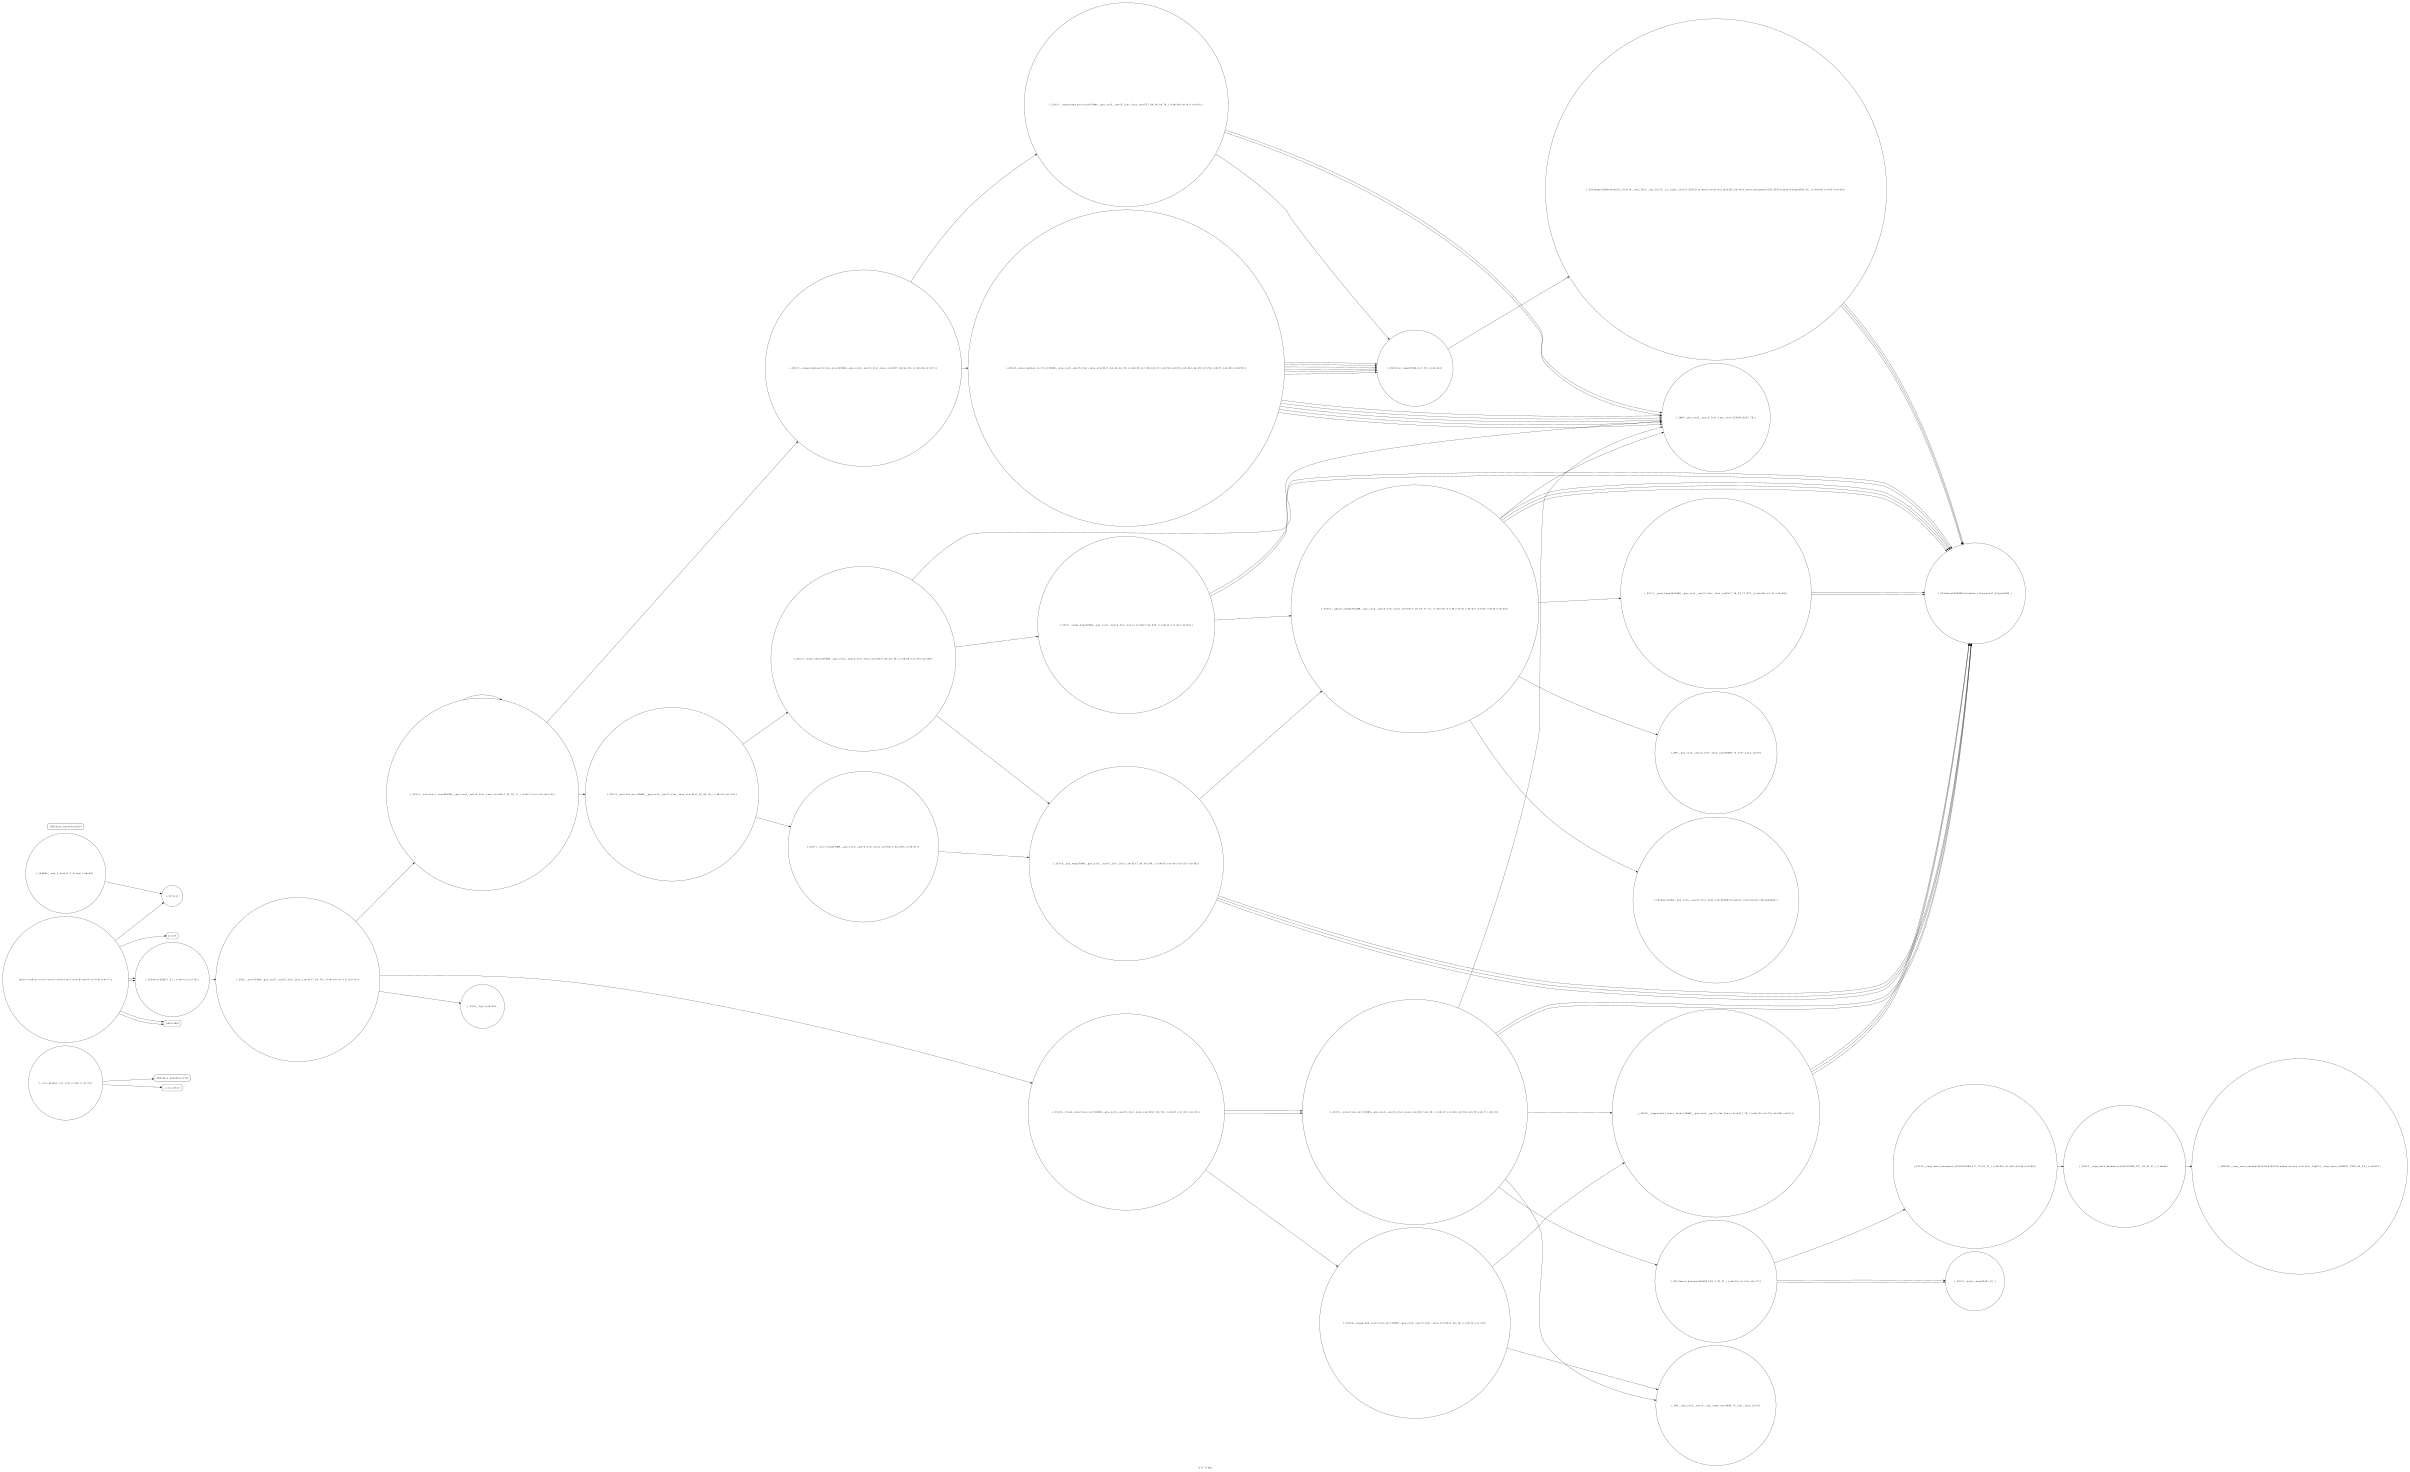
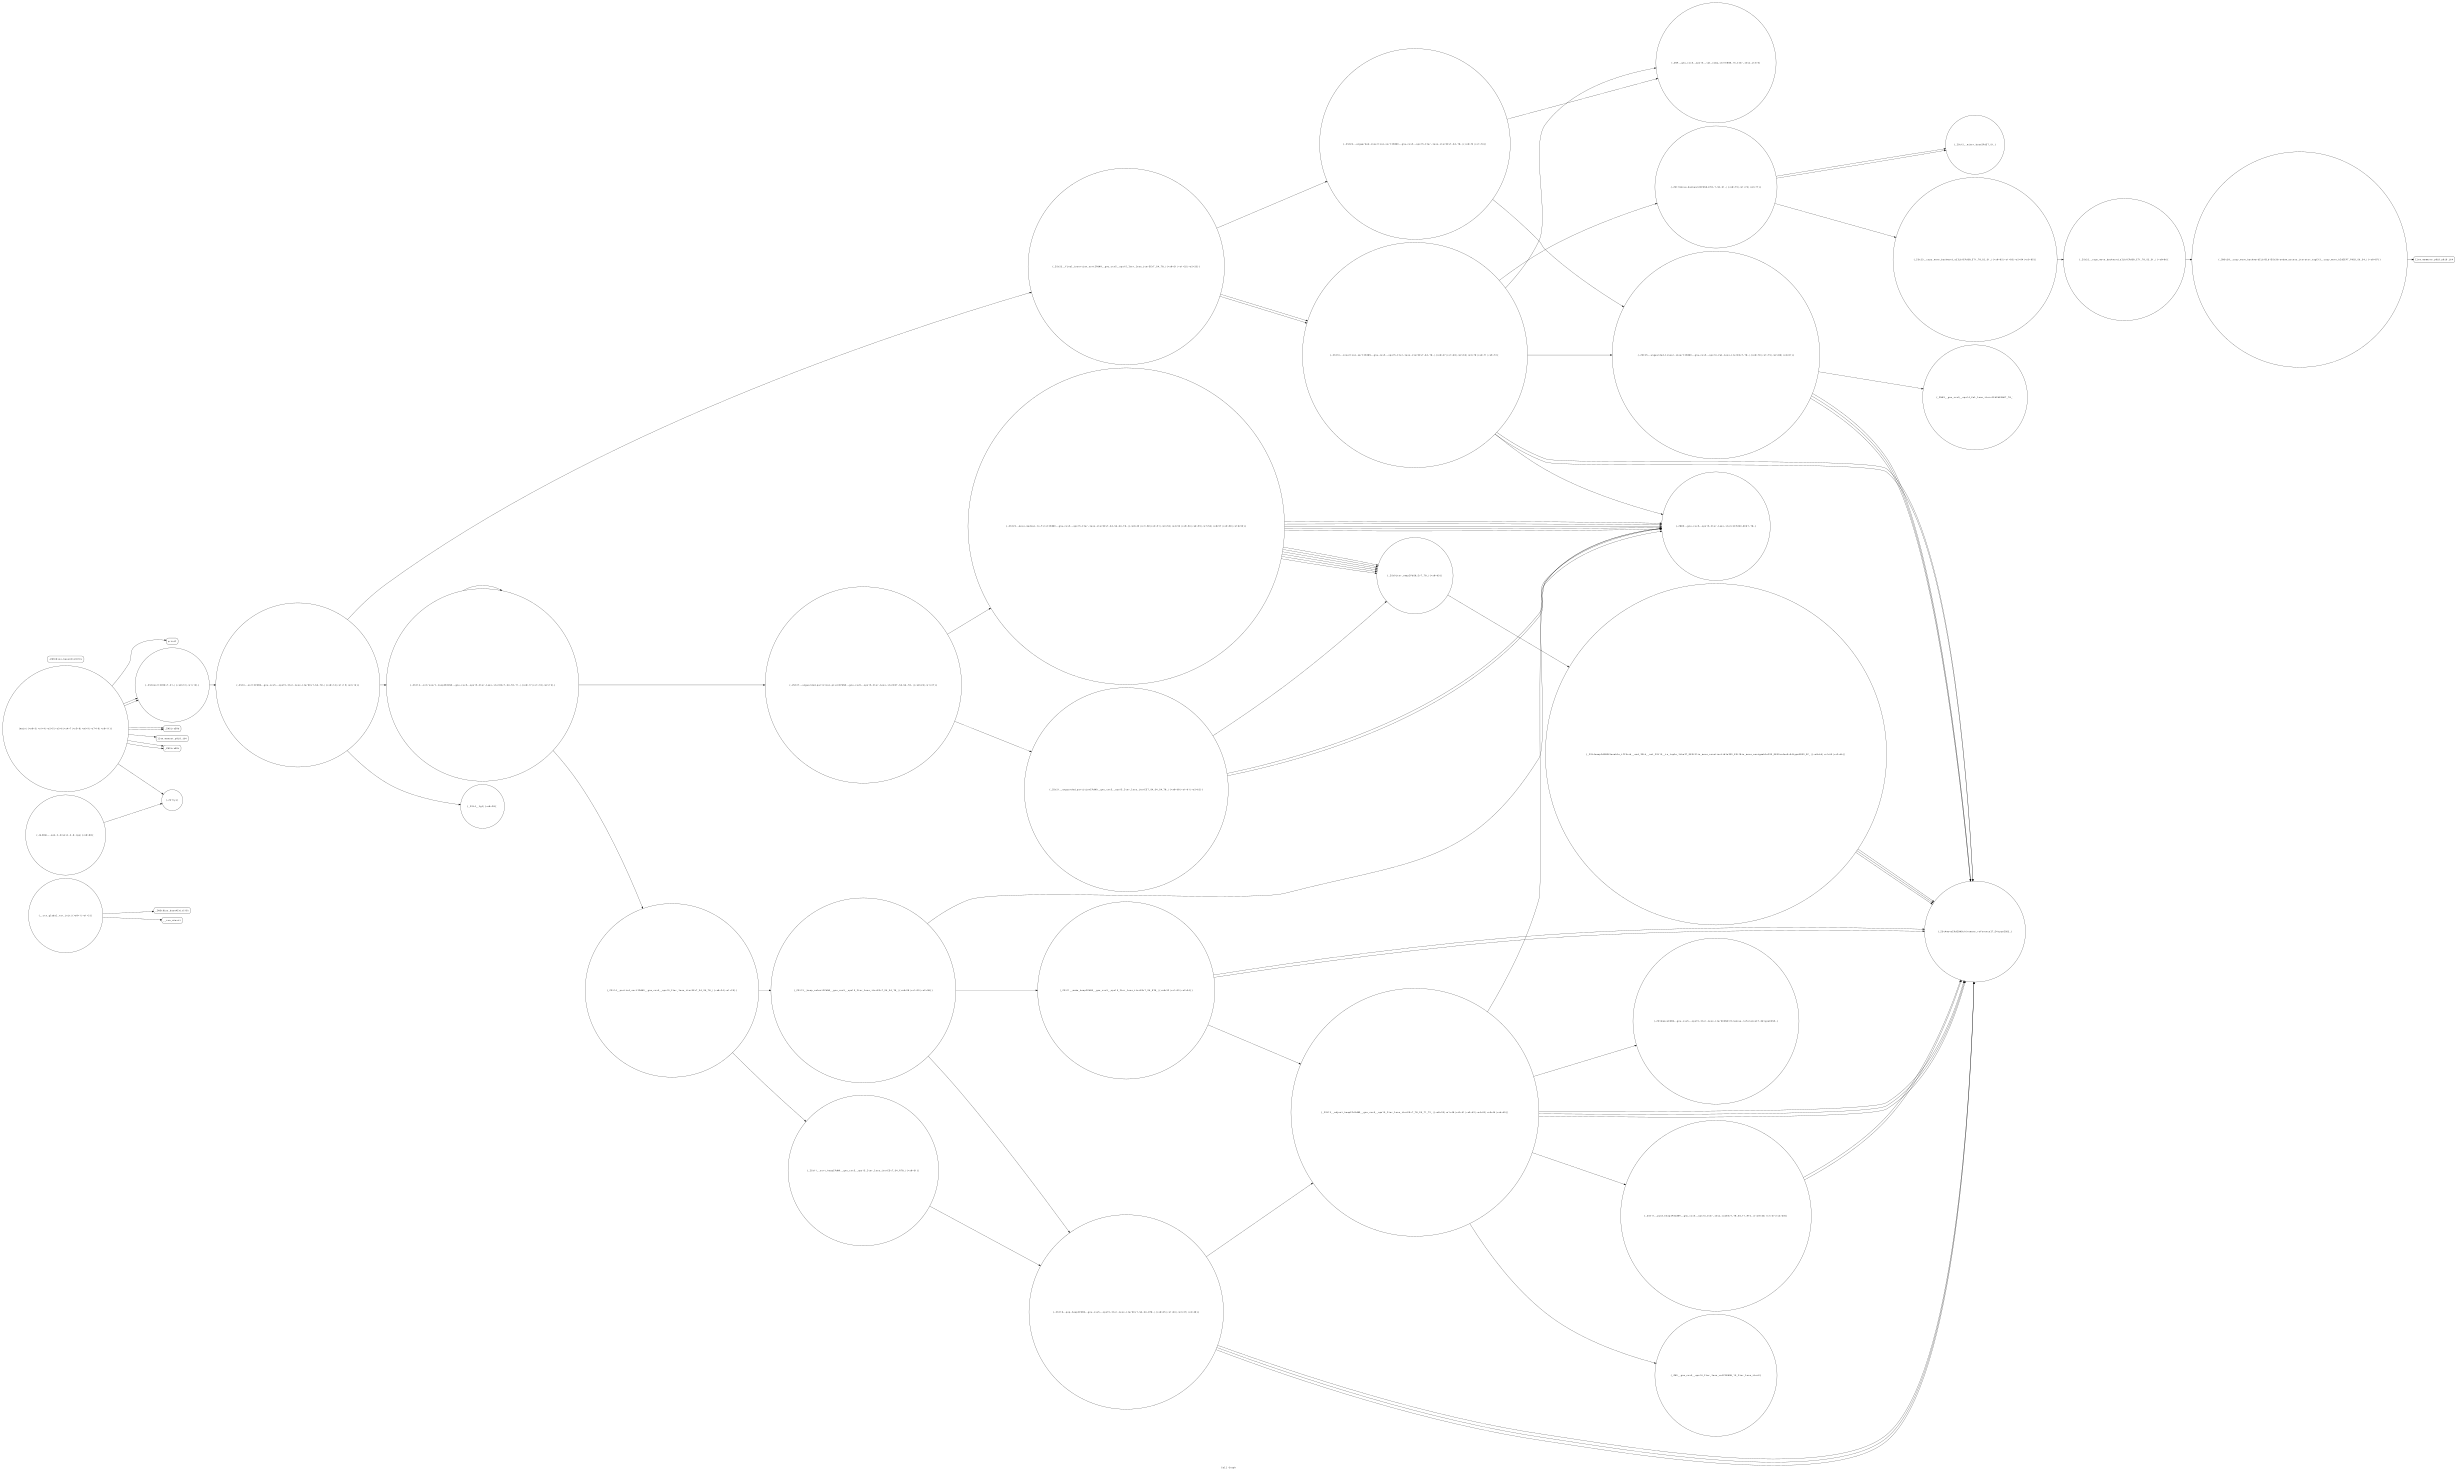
none -> (2434, 260)
none -> (1975, 397)
none -> (172, 729)
none -> (172, 738)
